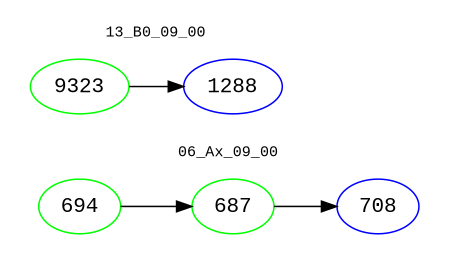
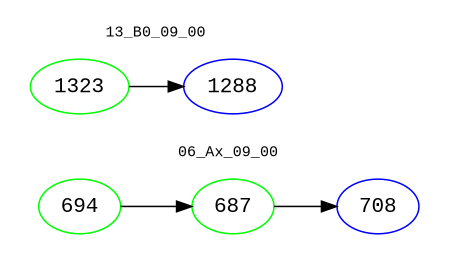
(80, 87) -> (80, 87)
